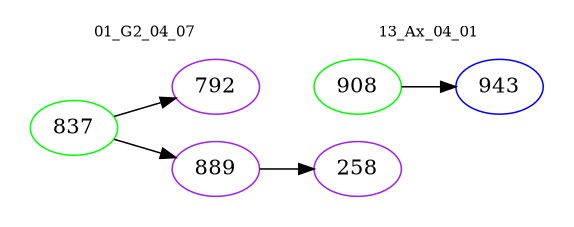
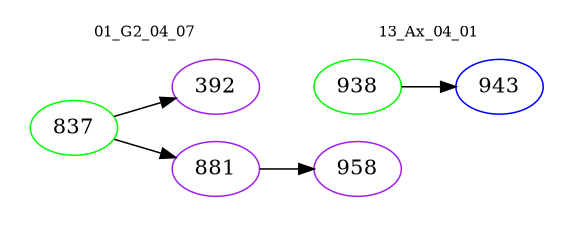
(216, 87) -> (216, 87)
(358, 87) -> (358, 87)
(216, 169) -> (216, 169)
(358, 169) -> (358, 169)
